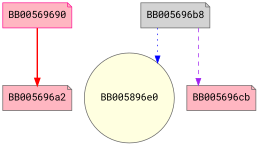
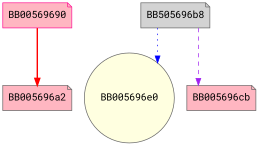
(175, 15) -> (175, 15)
(129, 98) -> (129, 98)
